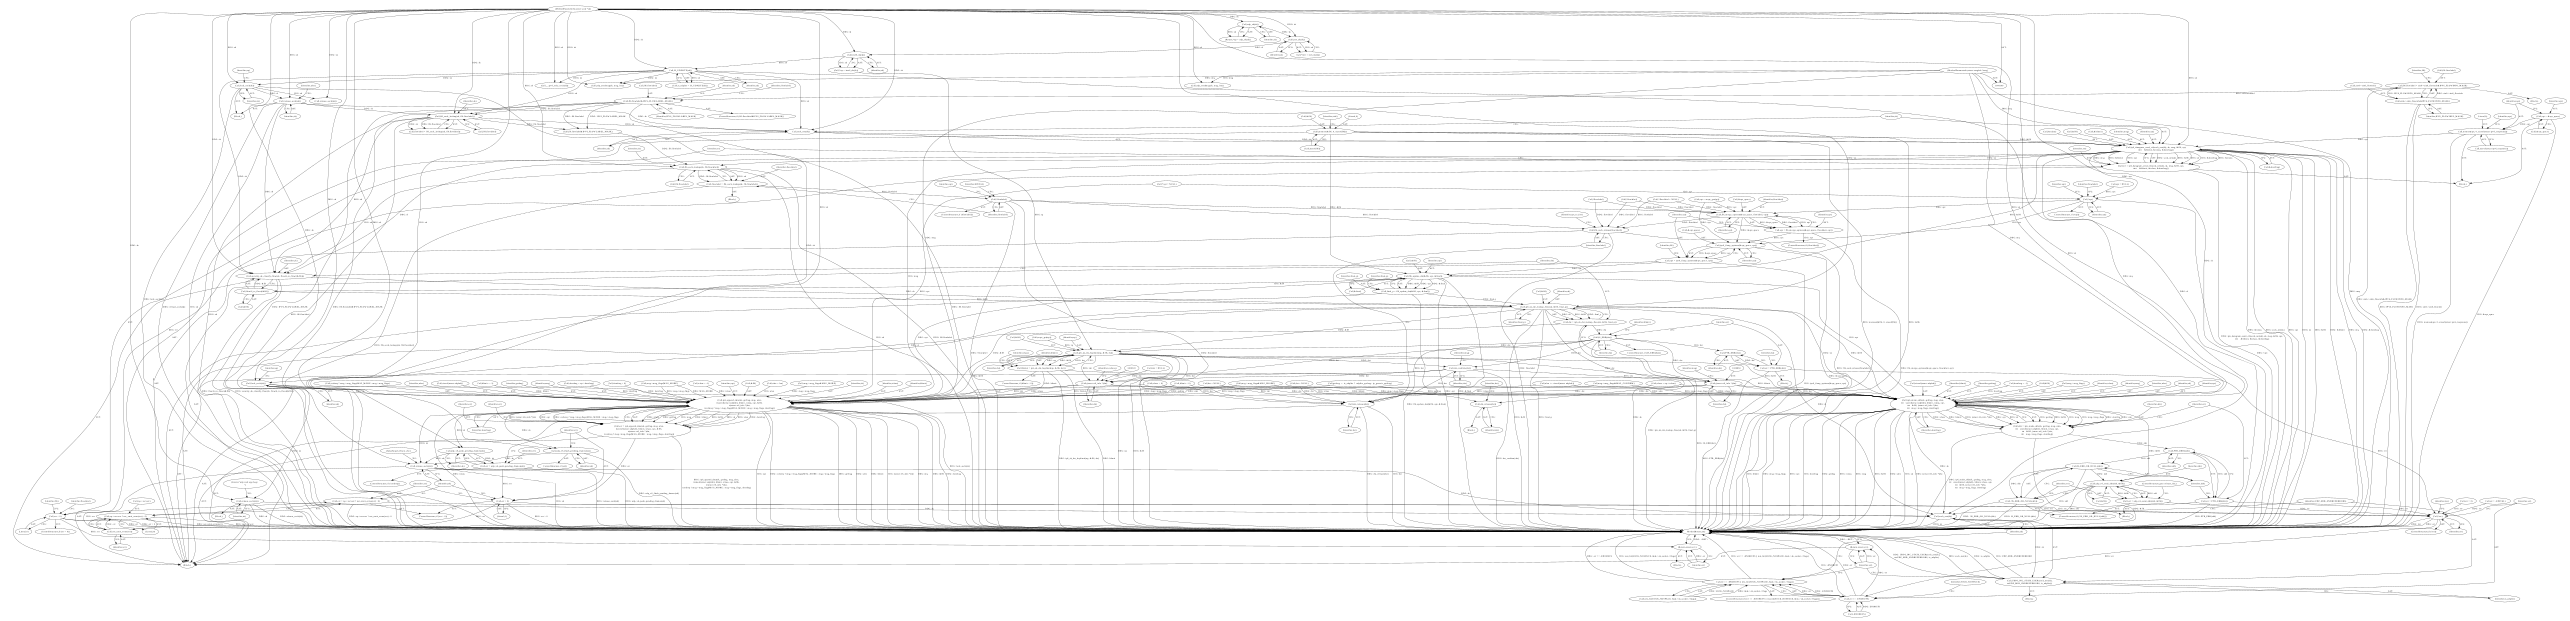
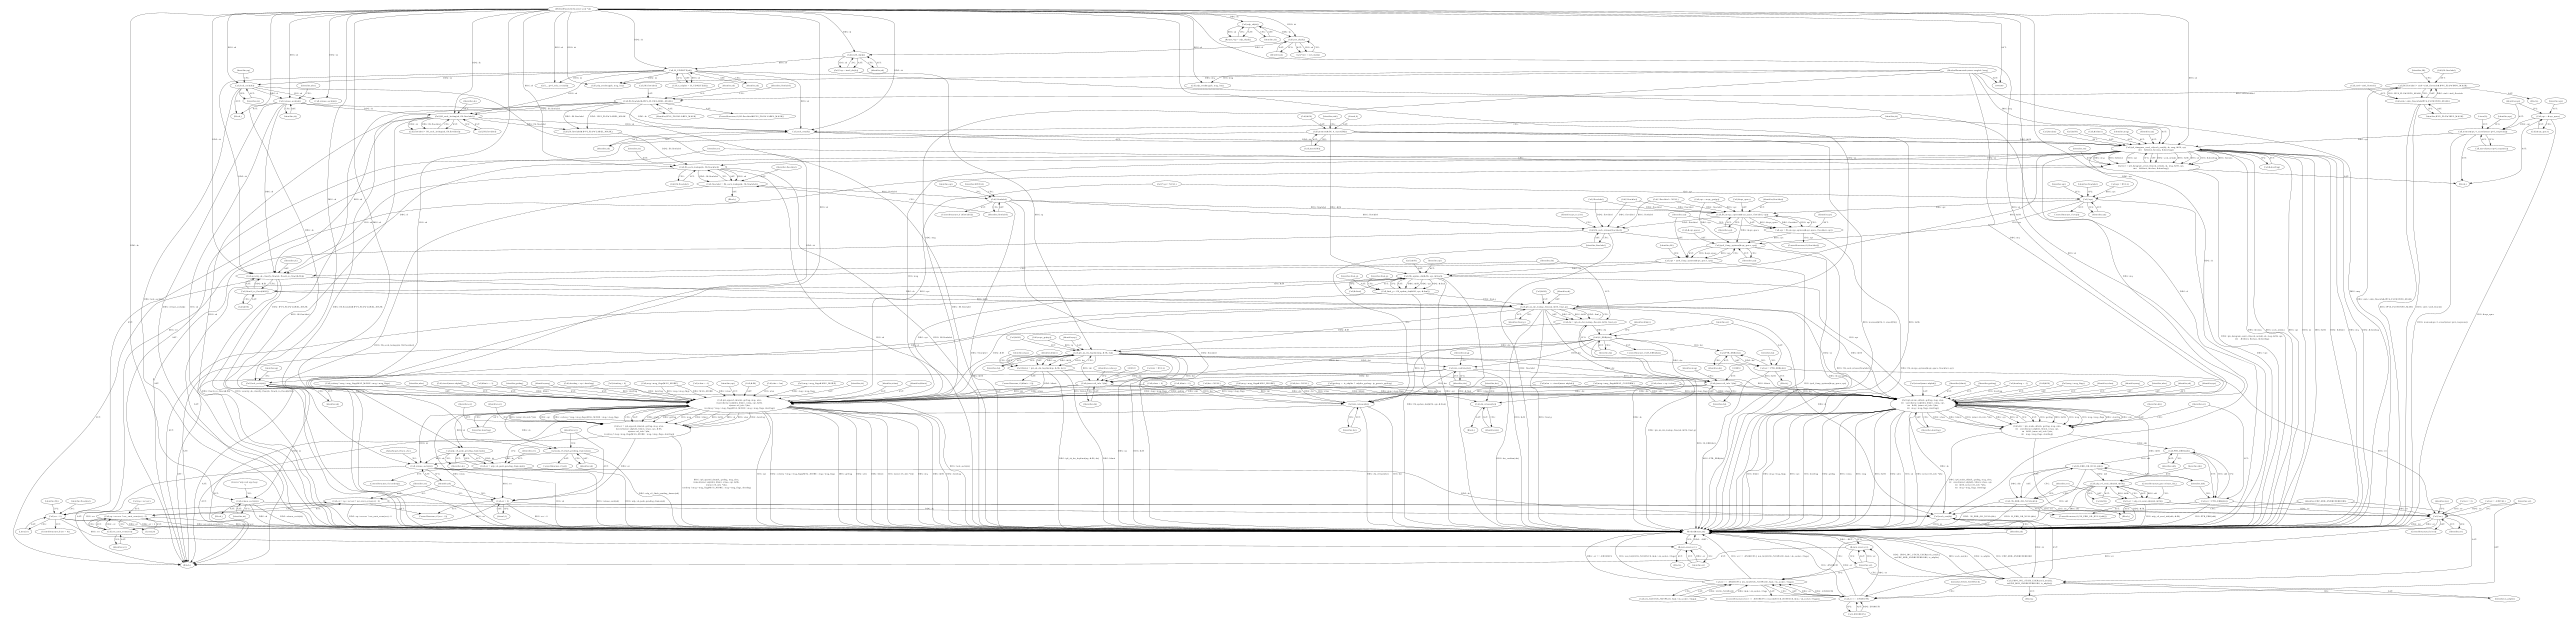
none -> (1938, 529)
